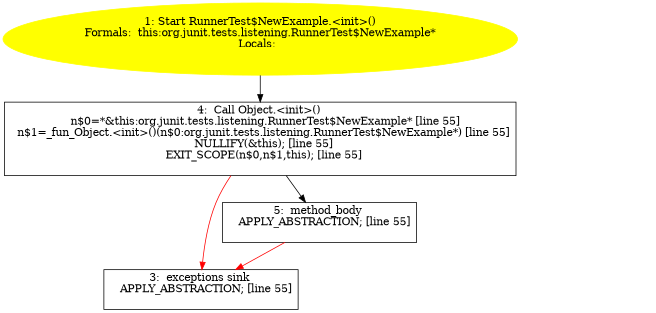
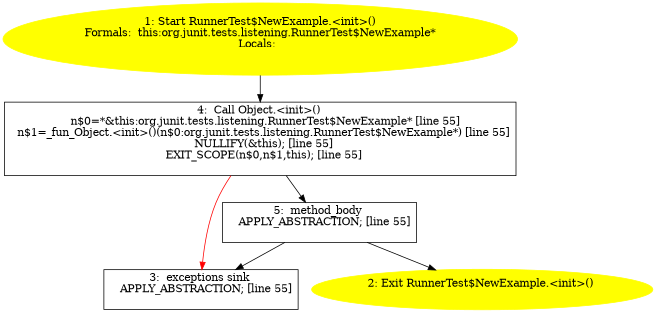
(264, 254) -> (264, 254)
none -> (482, 290)
